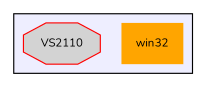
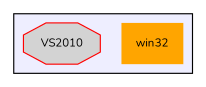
(62, 44) -> (62, 44)
